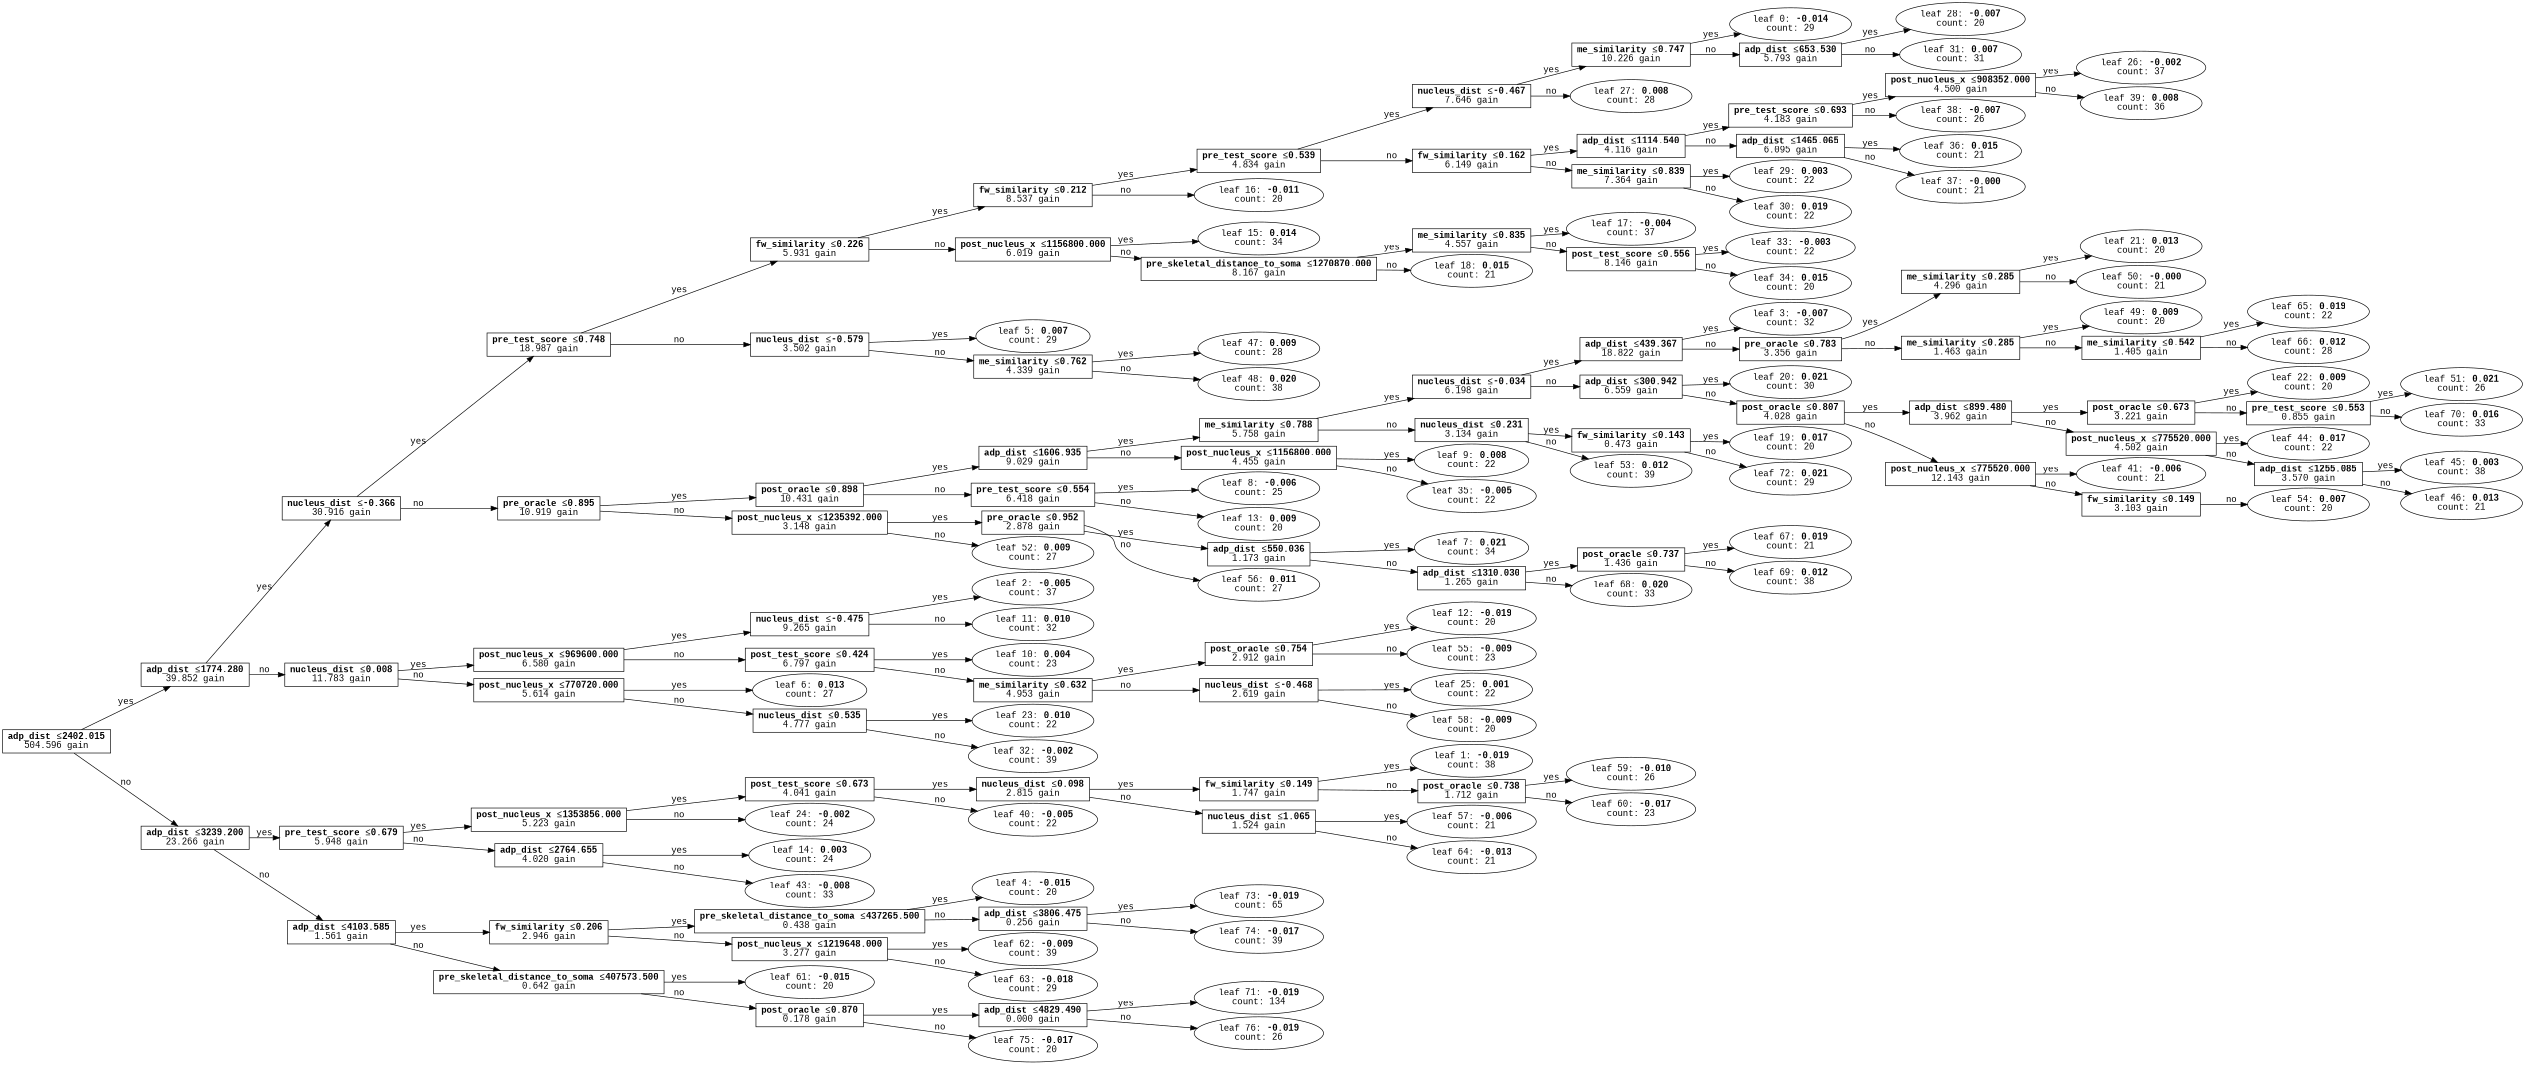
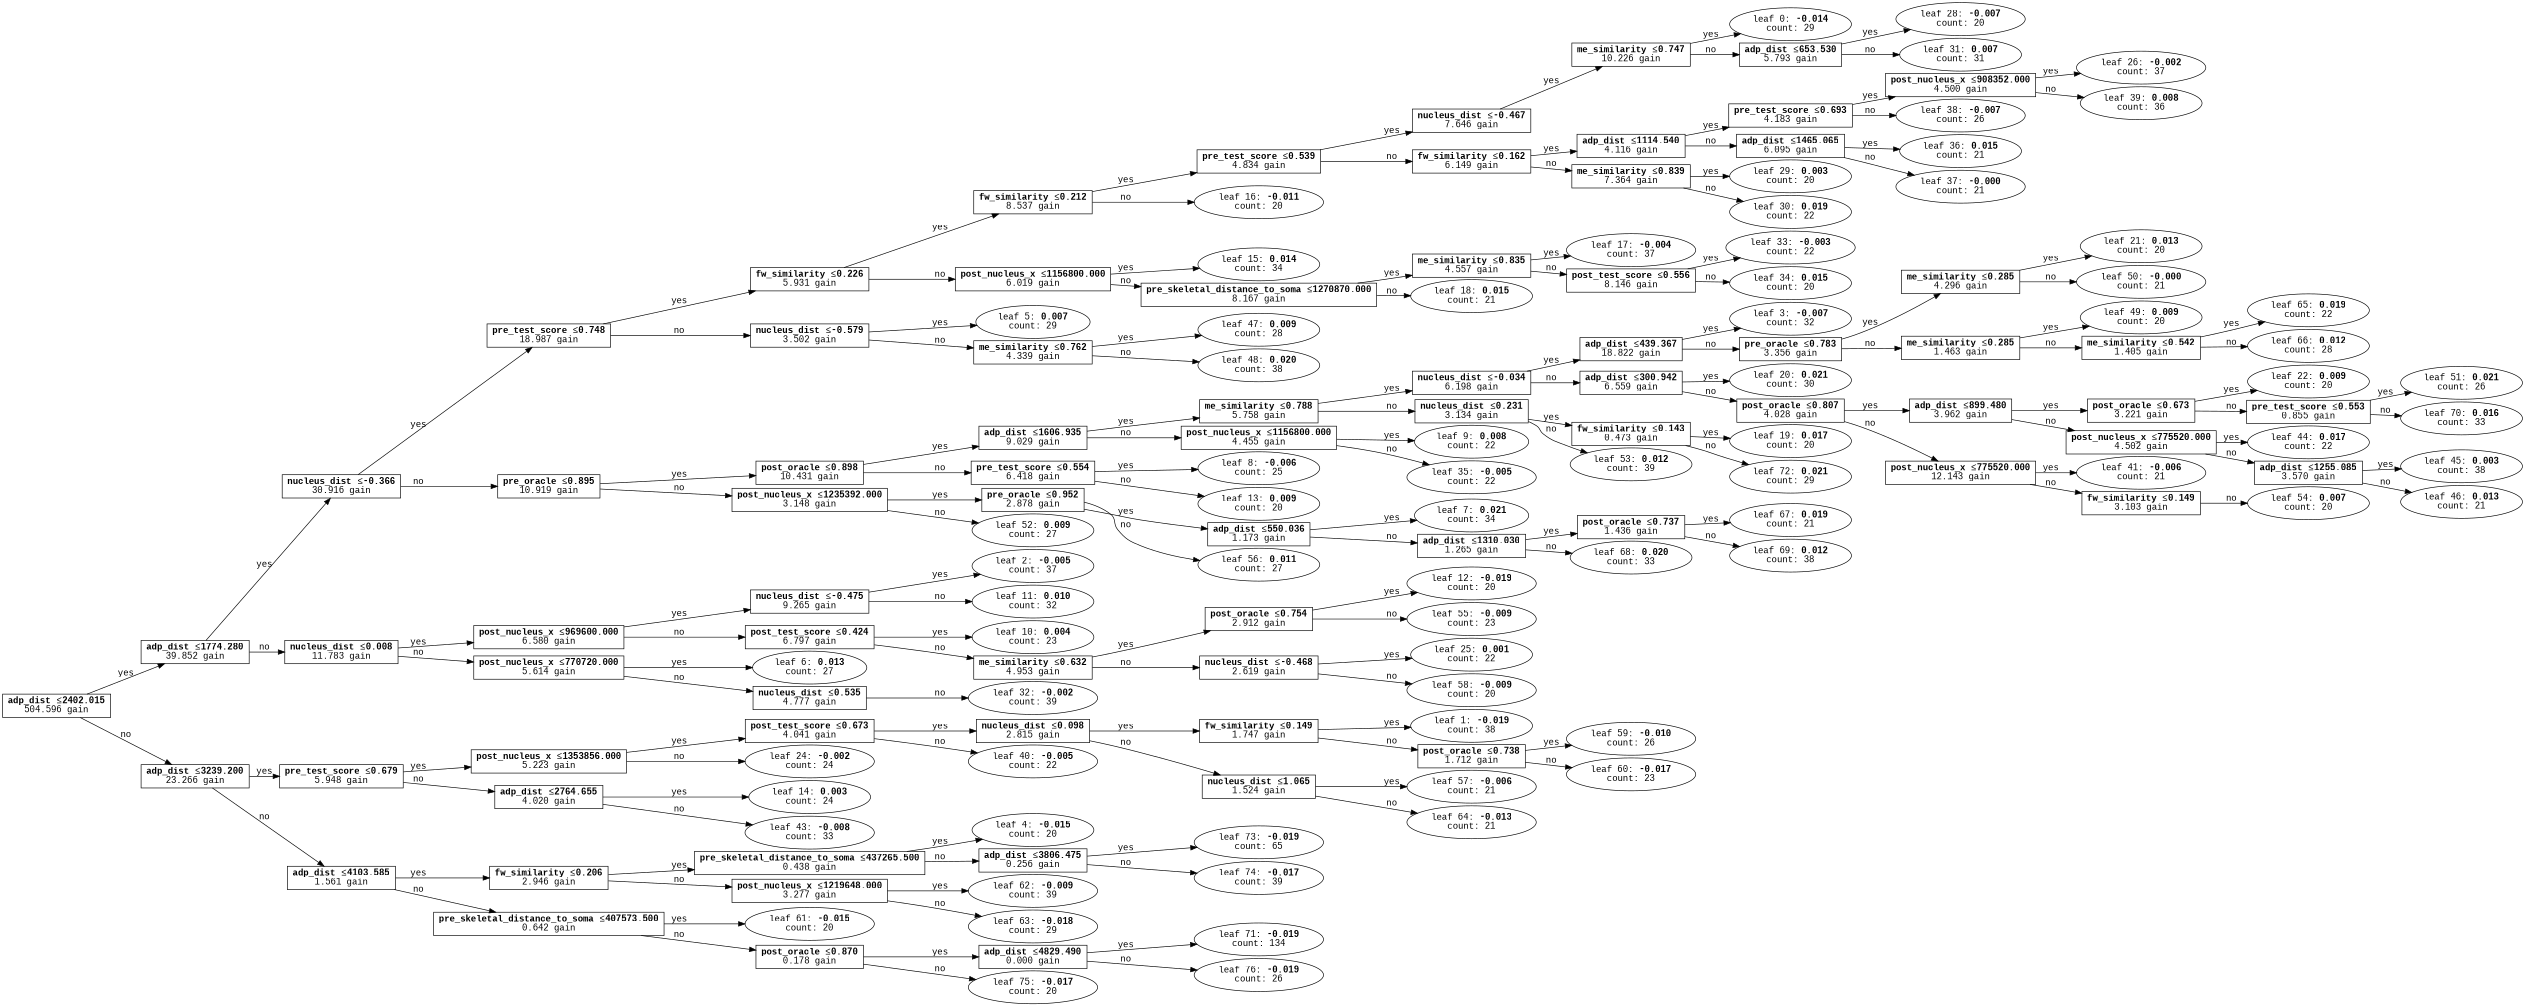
(1631, 96) -> none
(1791, 180) -> (1791, 180)
(1033, 721) -> none
